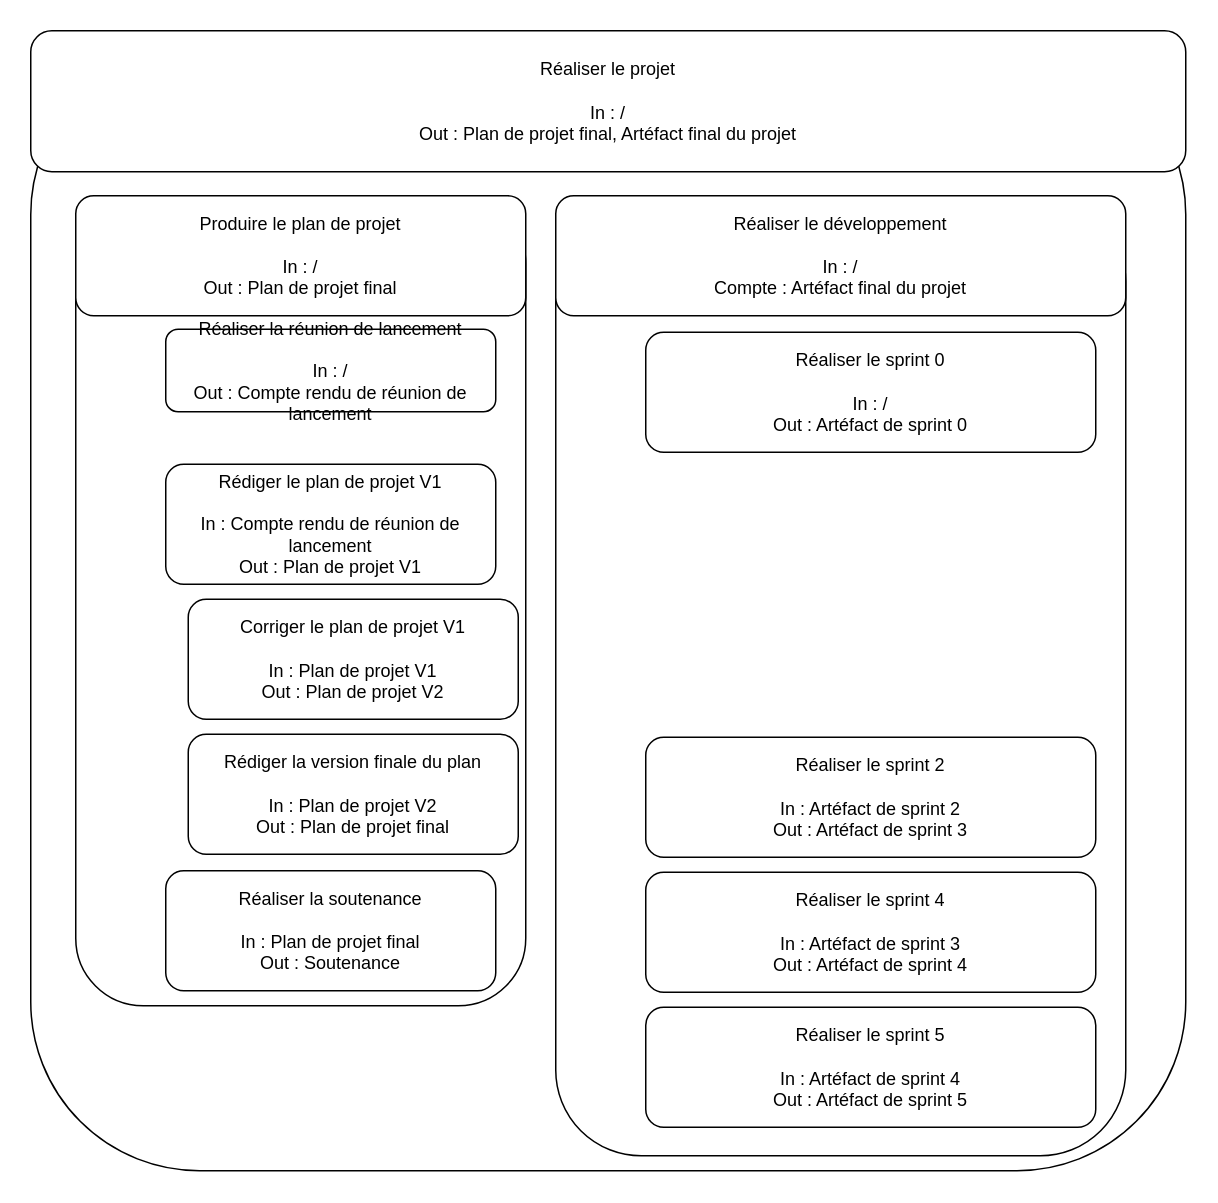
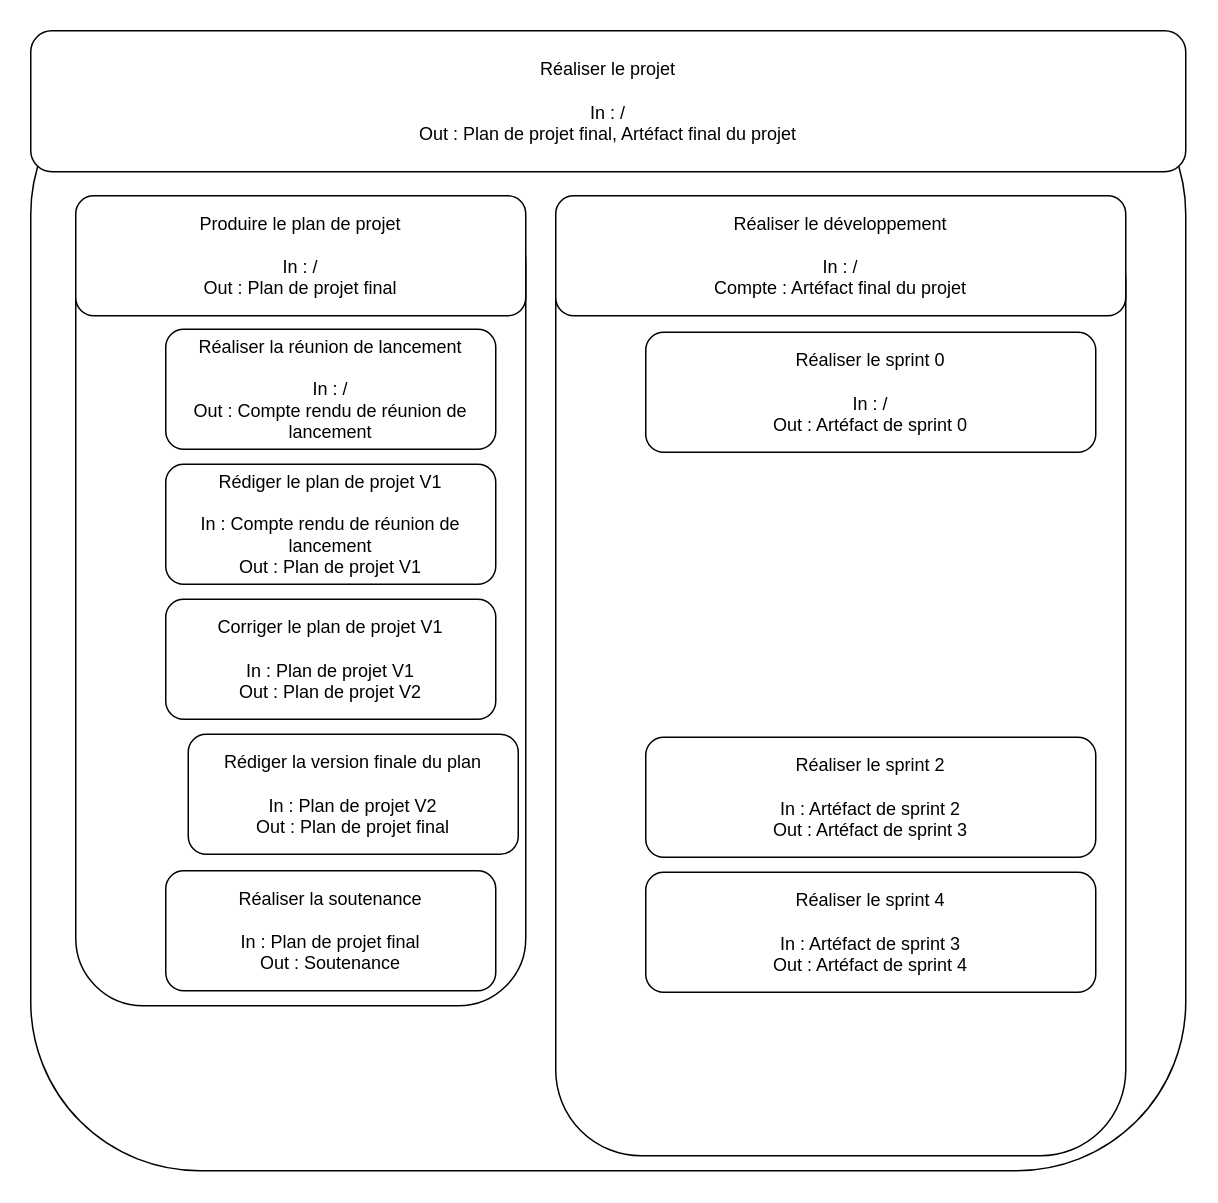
(331, 371) -> (331, 389)
(353, 659) -> (331, 659)
(871, 1067) -> none
